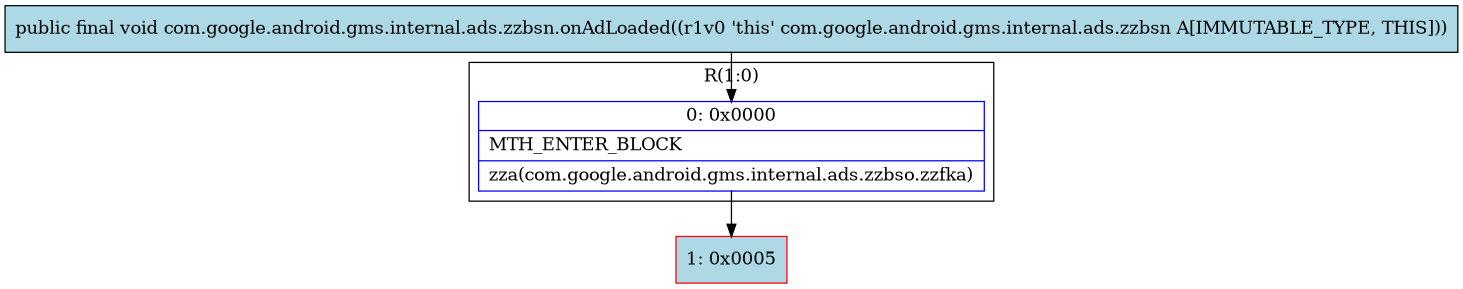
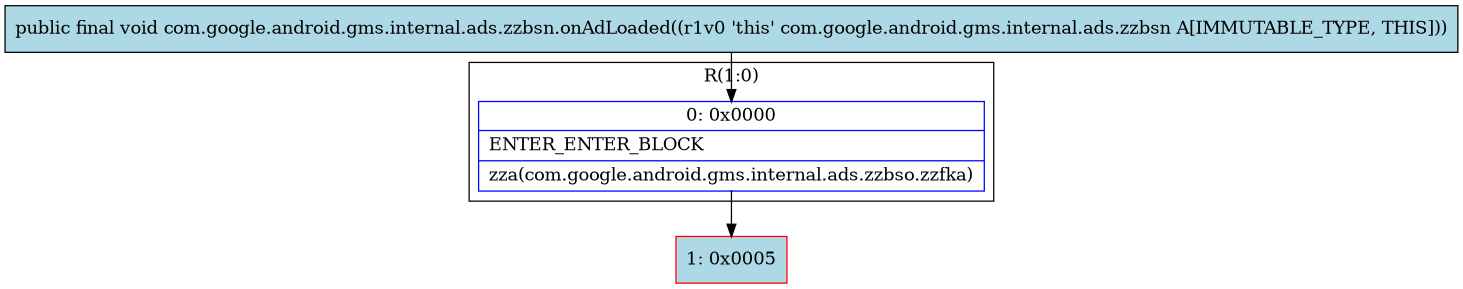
(586, 145) -> (597, 145)
